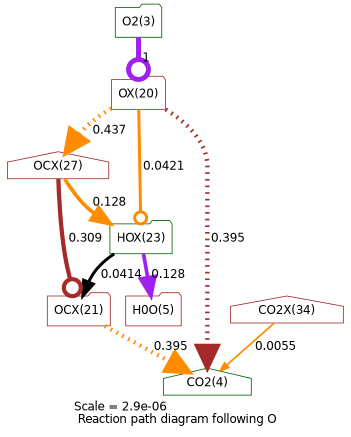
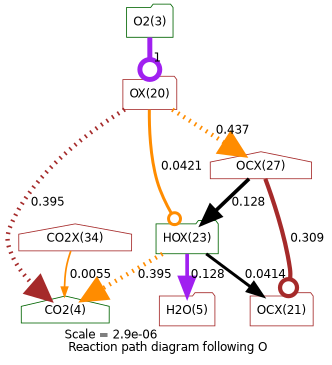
(78, 198) -> (232, 195)
(153, 311) -> (187, 311)
(137, 344) -> (132, 271)
